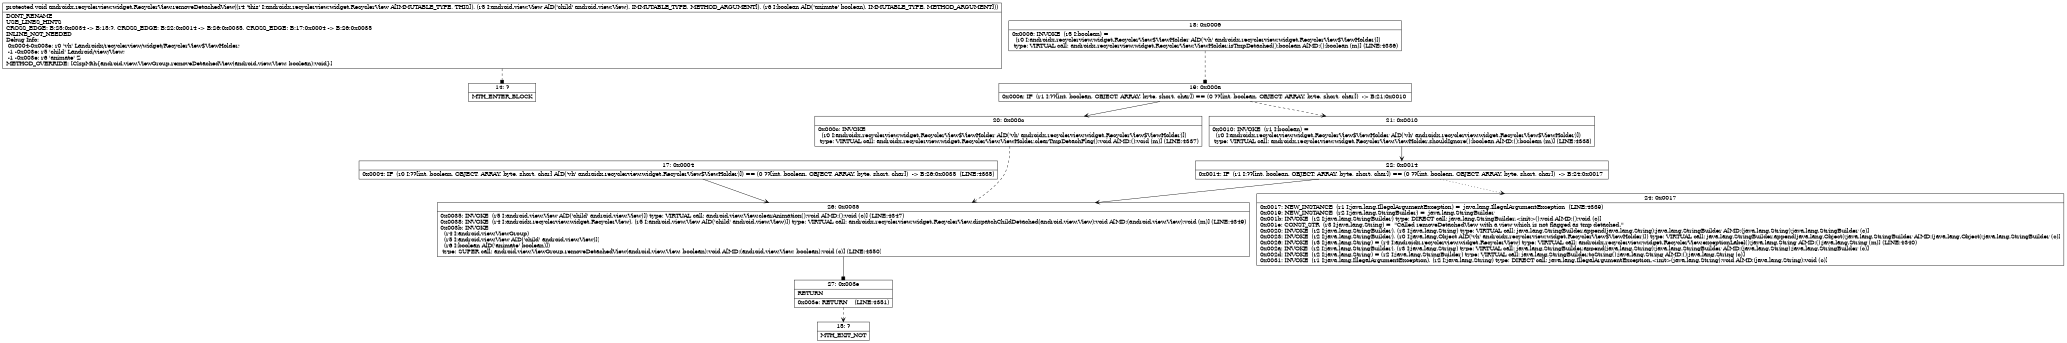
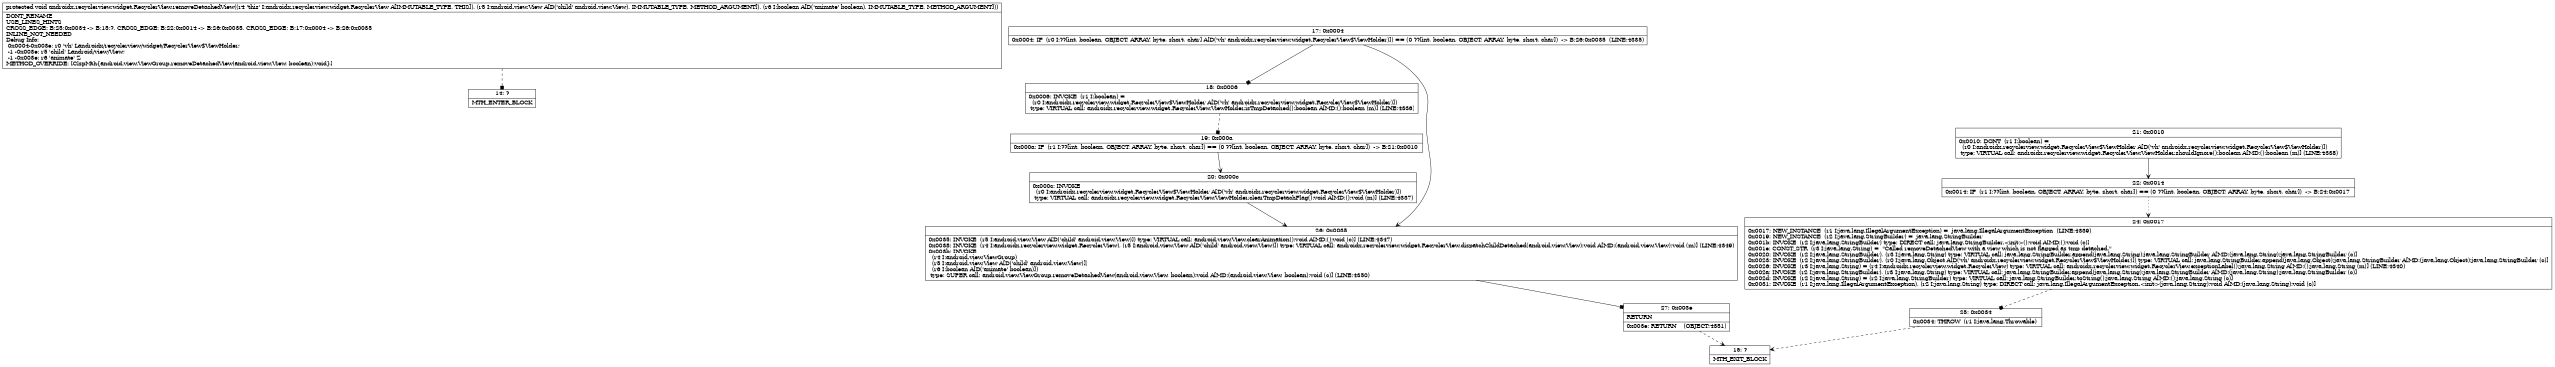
(1061, 34) -> (1078, 97)
none -> (1282, 63)
(1286, 108) -> none
(1261, 130) -> (2005, 142)
(1001, 179) -> (1265, 214)
(1209, 191) -> none
(843, 303) -> (1677, 326)
none -> (1976, 317)
(843, 335) -> (1740, 359)
